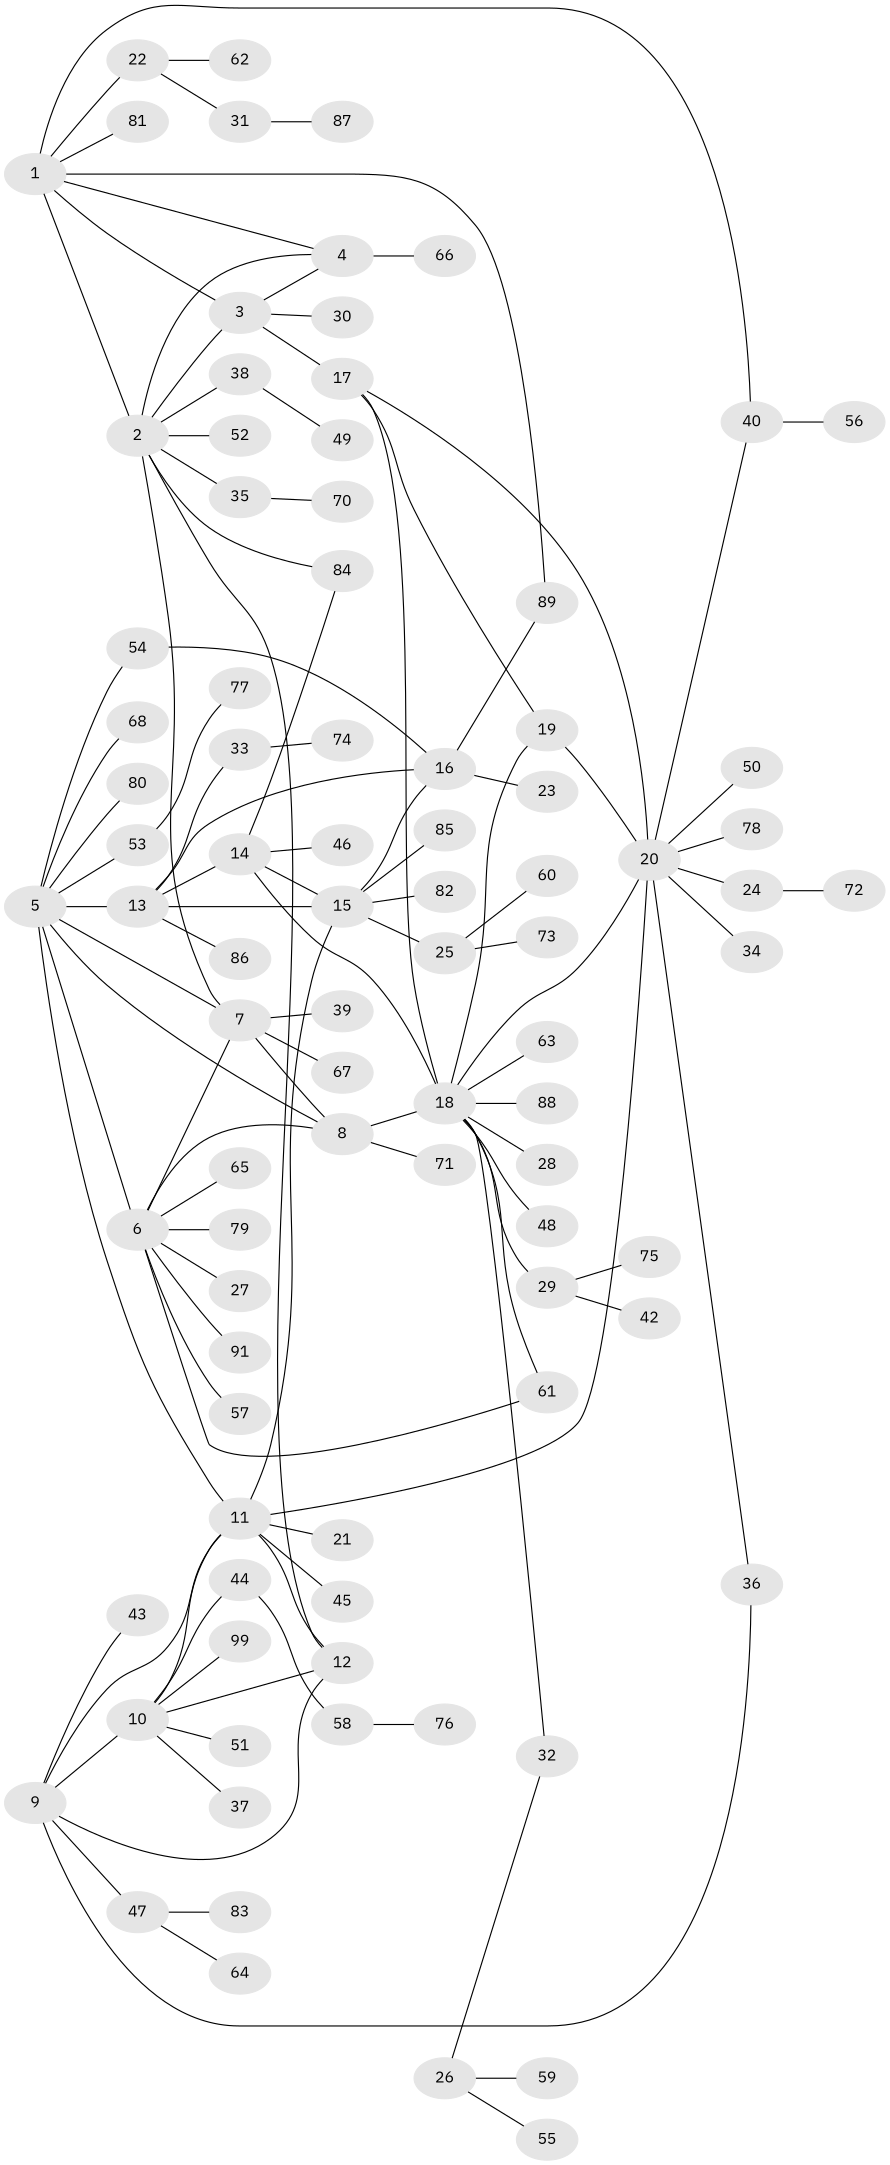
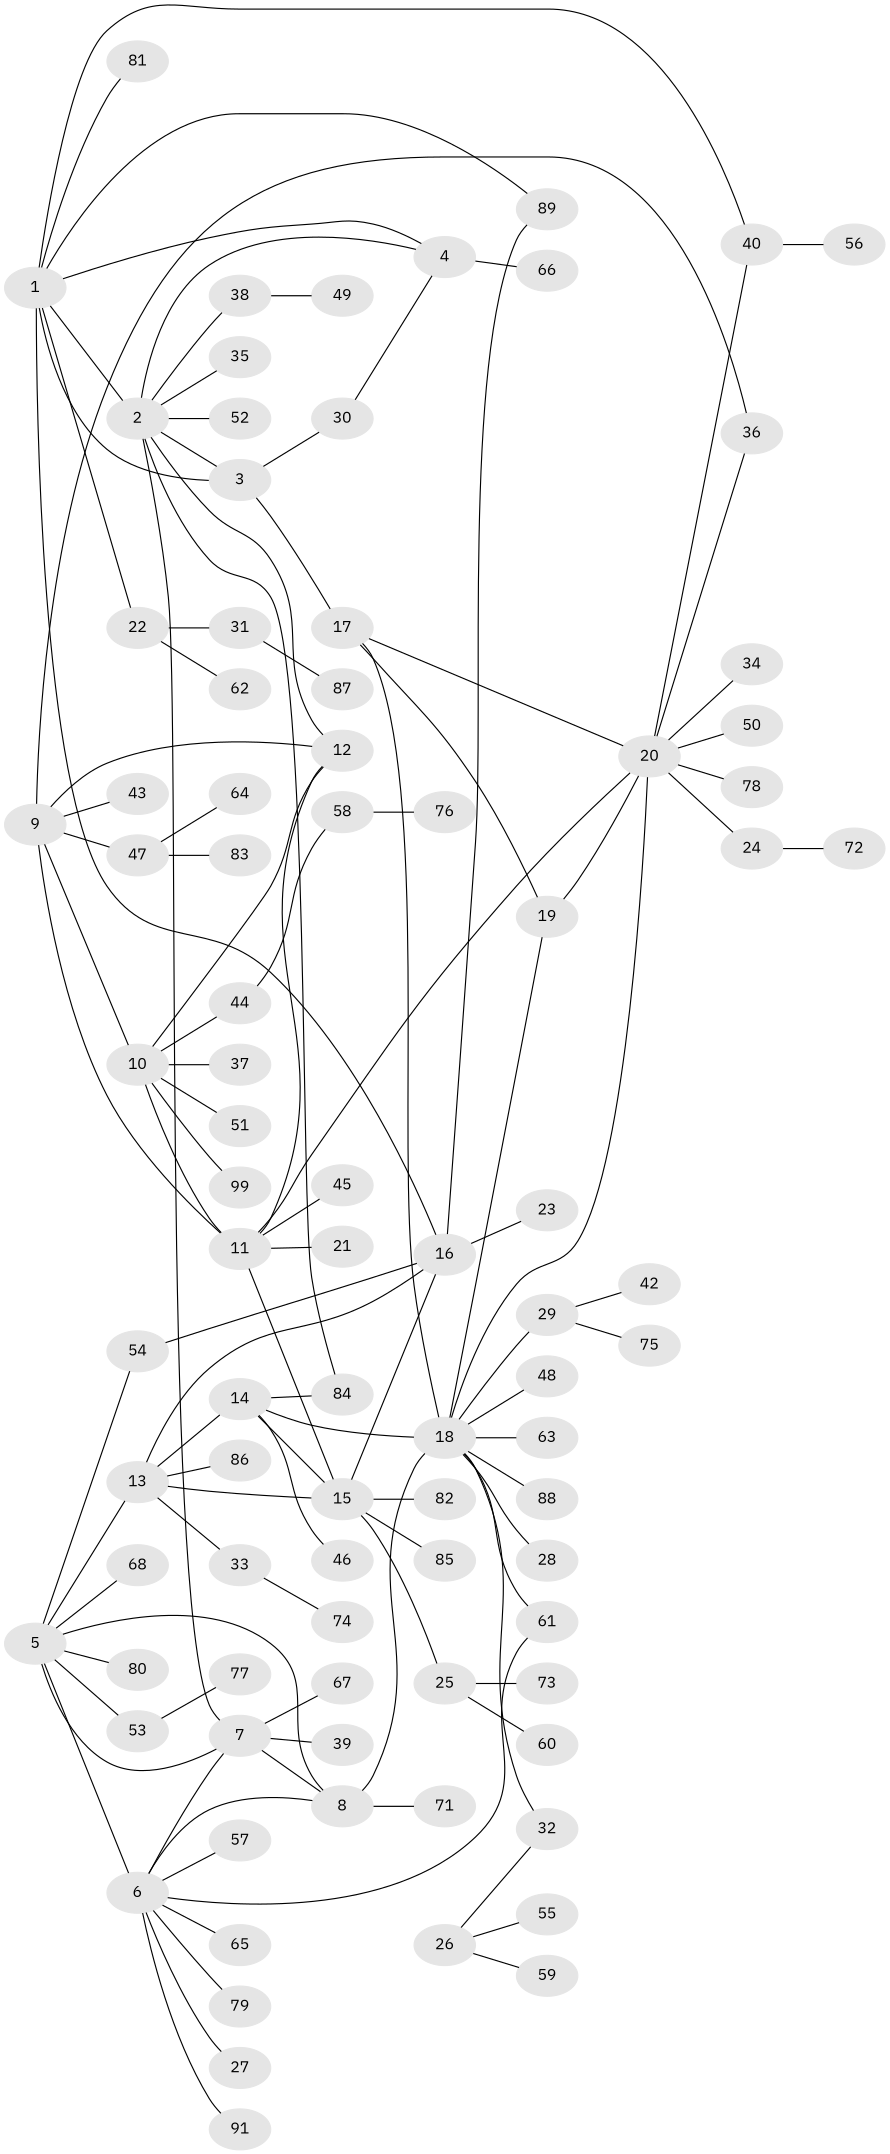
(291, 284) -> (394, 338)
(342, 502) -> none
none -> (81, 822)
(97, 1226) -> none
